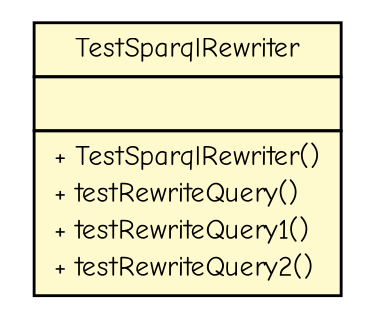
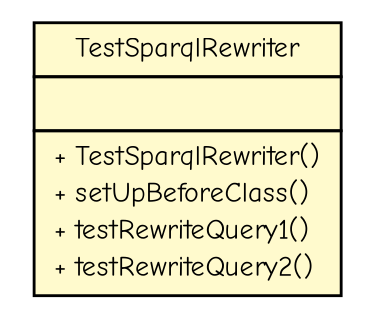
(178, 193) -> (183, 193)
